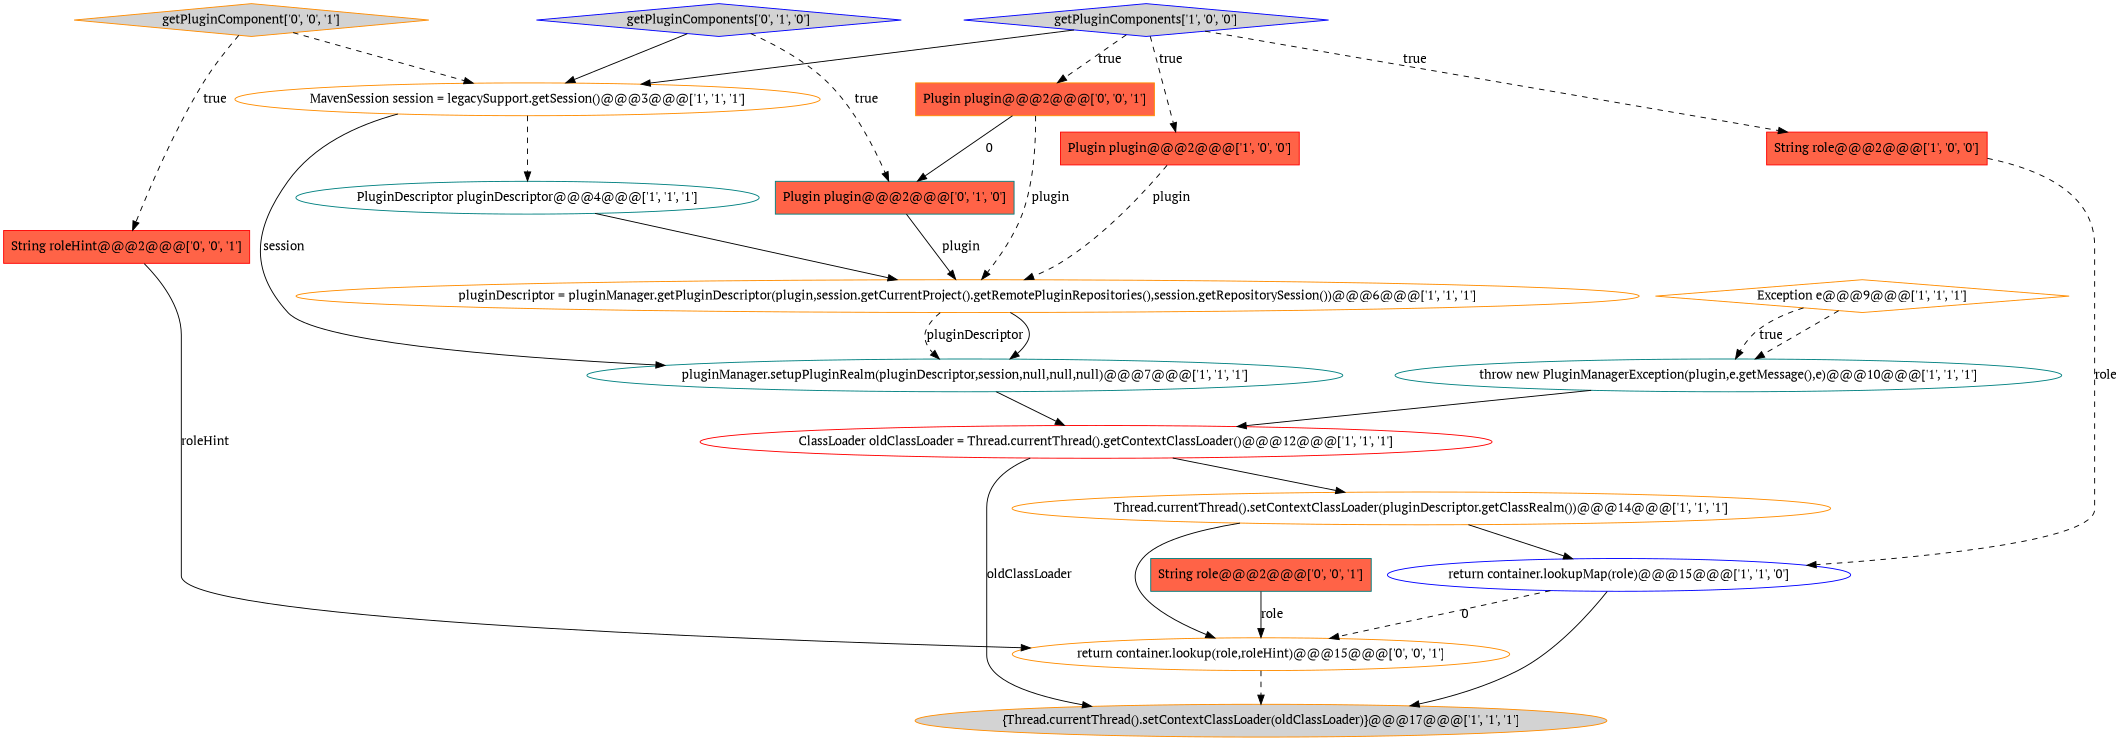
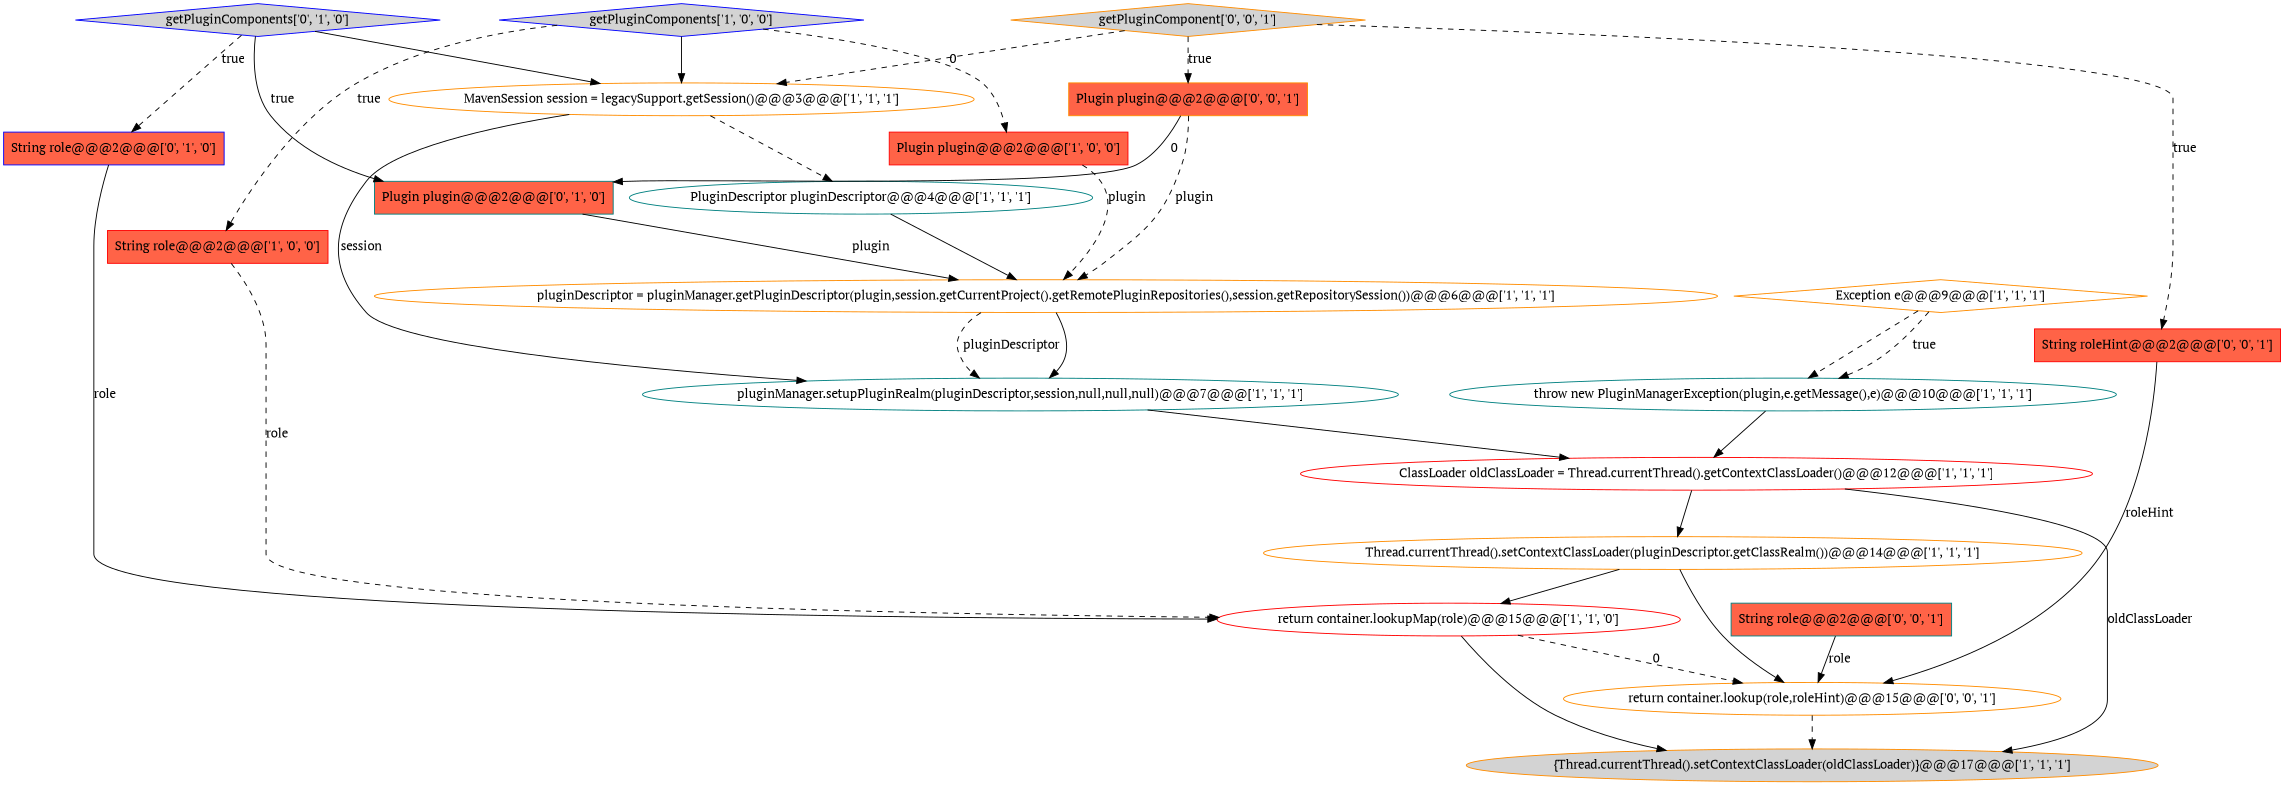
(1096, 56) -> (1188, 55)
(1171, 60) -> (953, 60)
(833, 88) -> (284, 130)
none -> (114, 149)
(1619, 575) -> (1449, 620)
